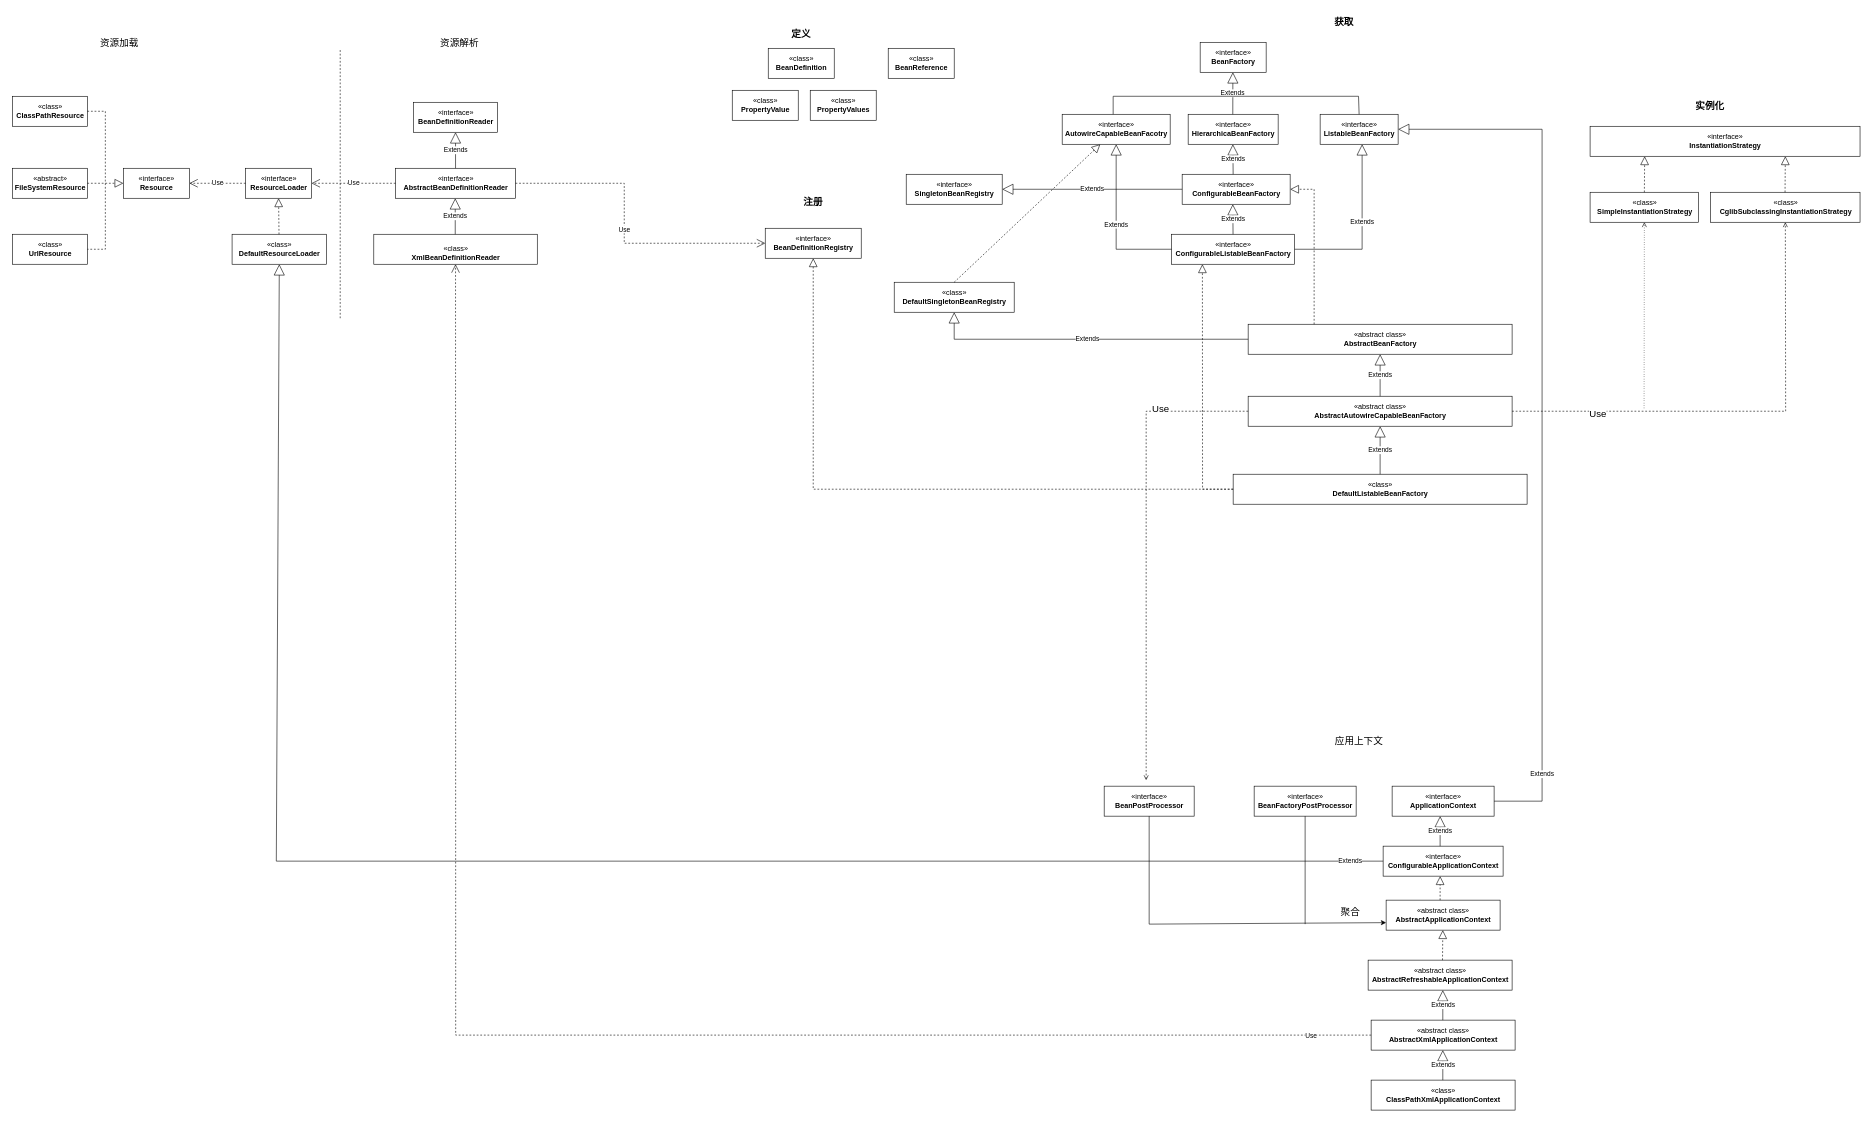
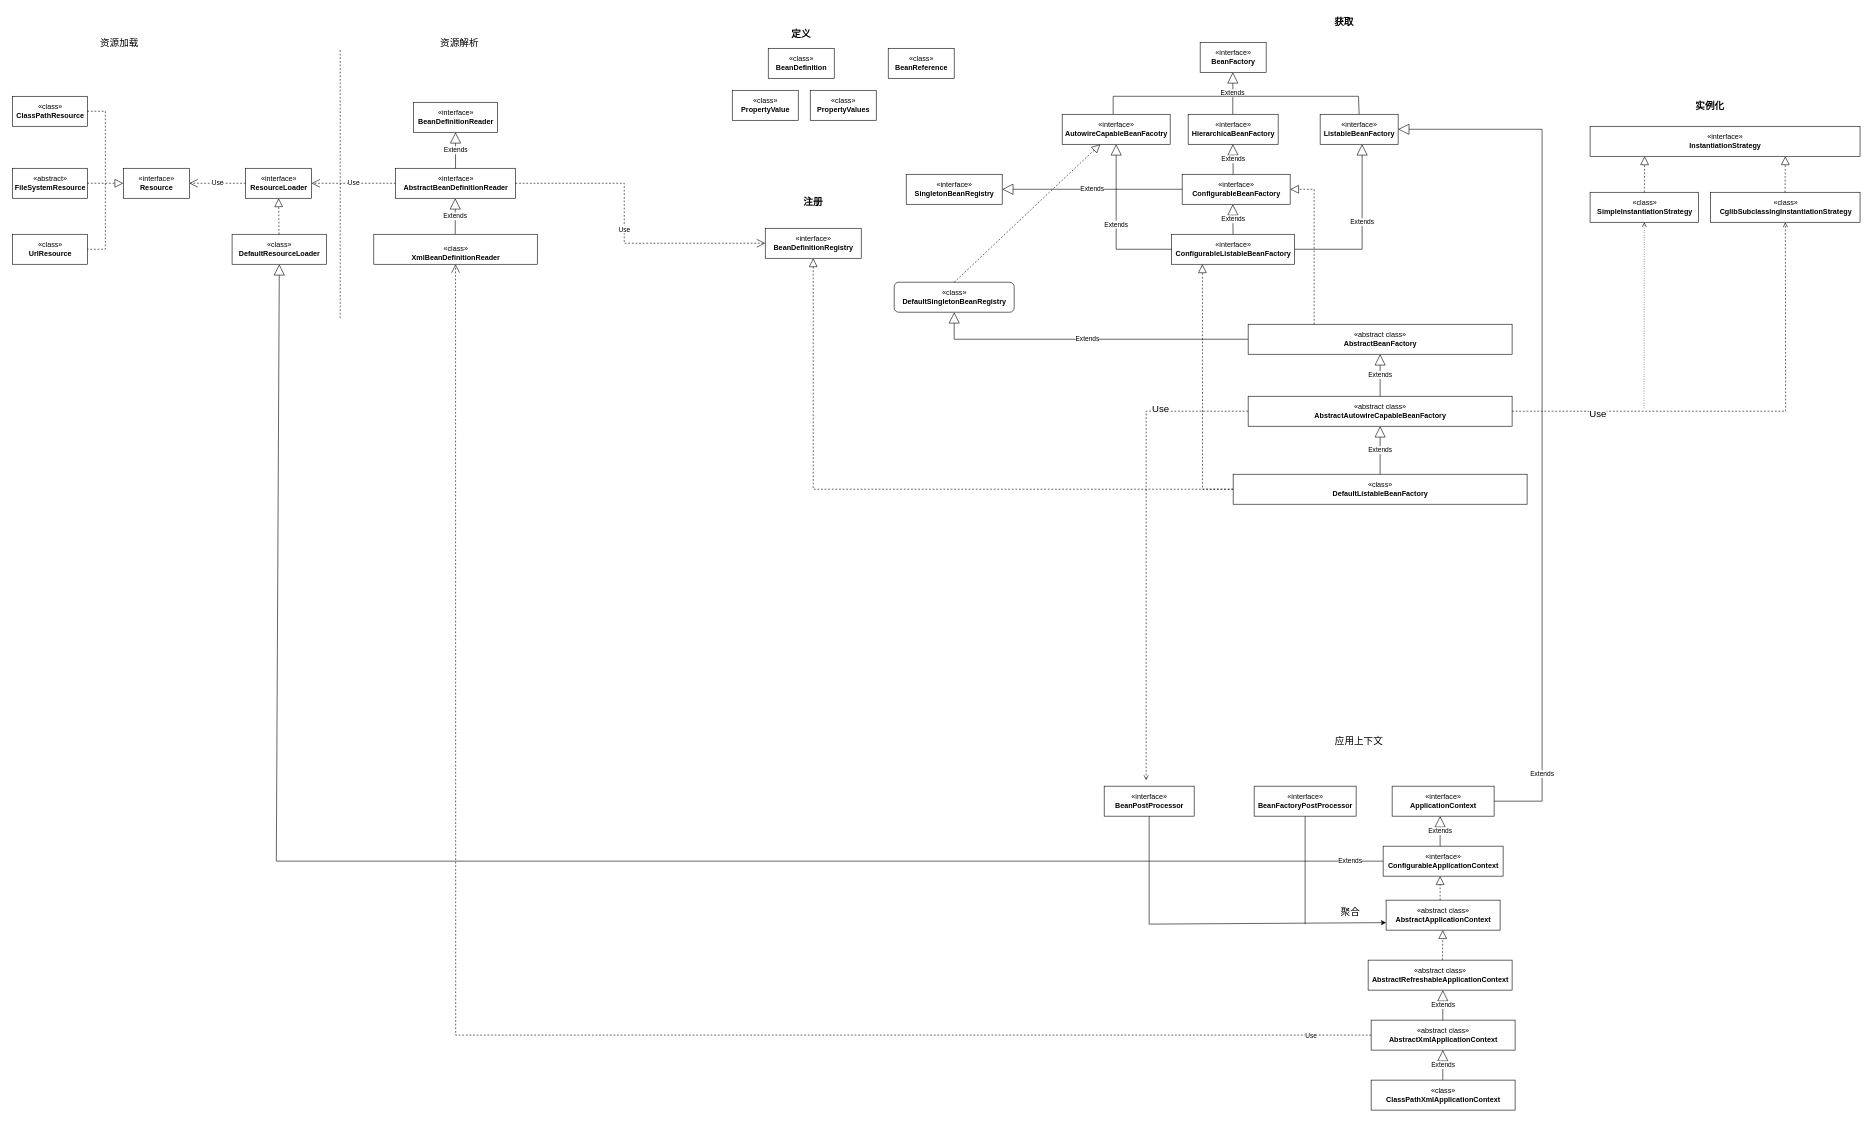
(954, 297) -> (954, 297)
